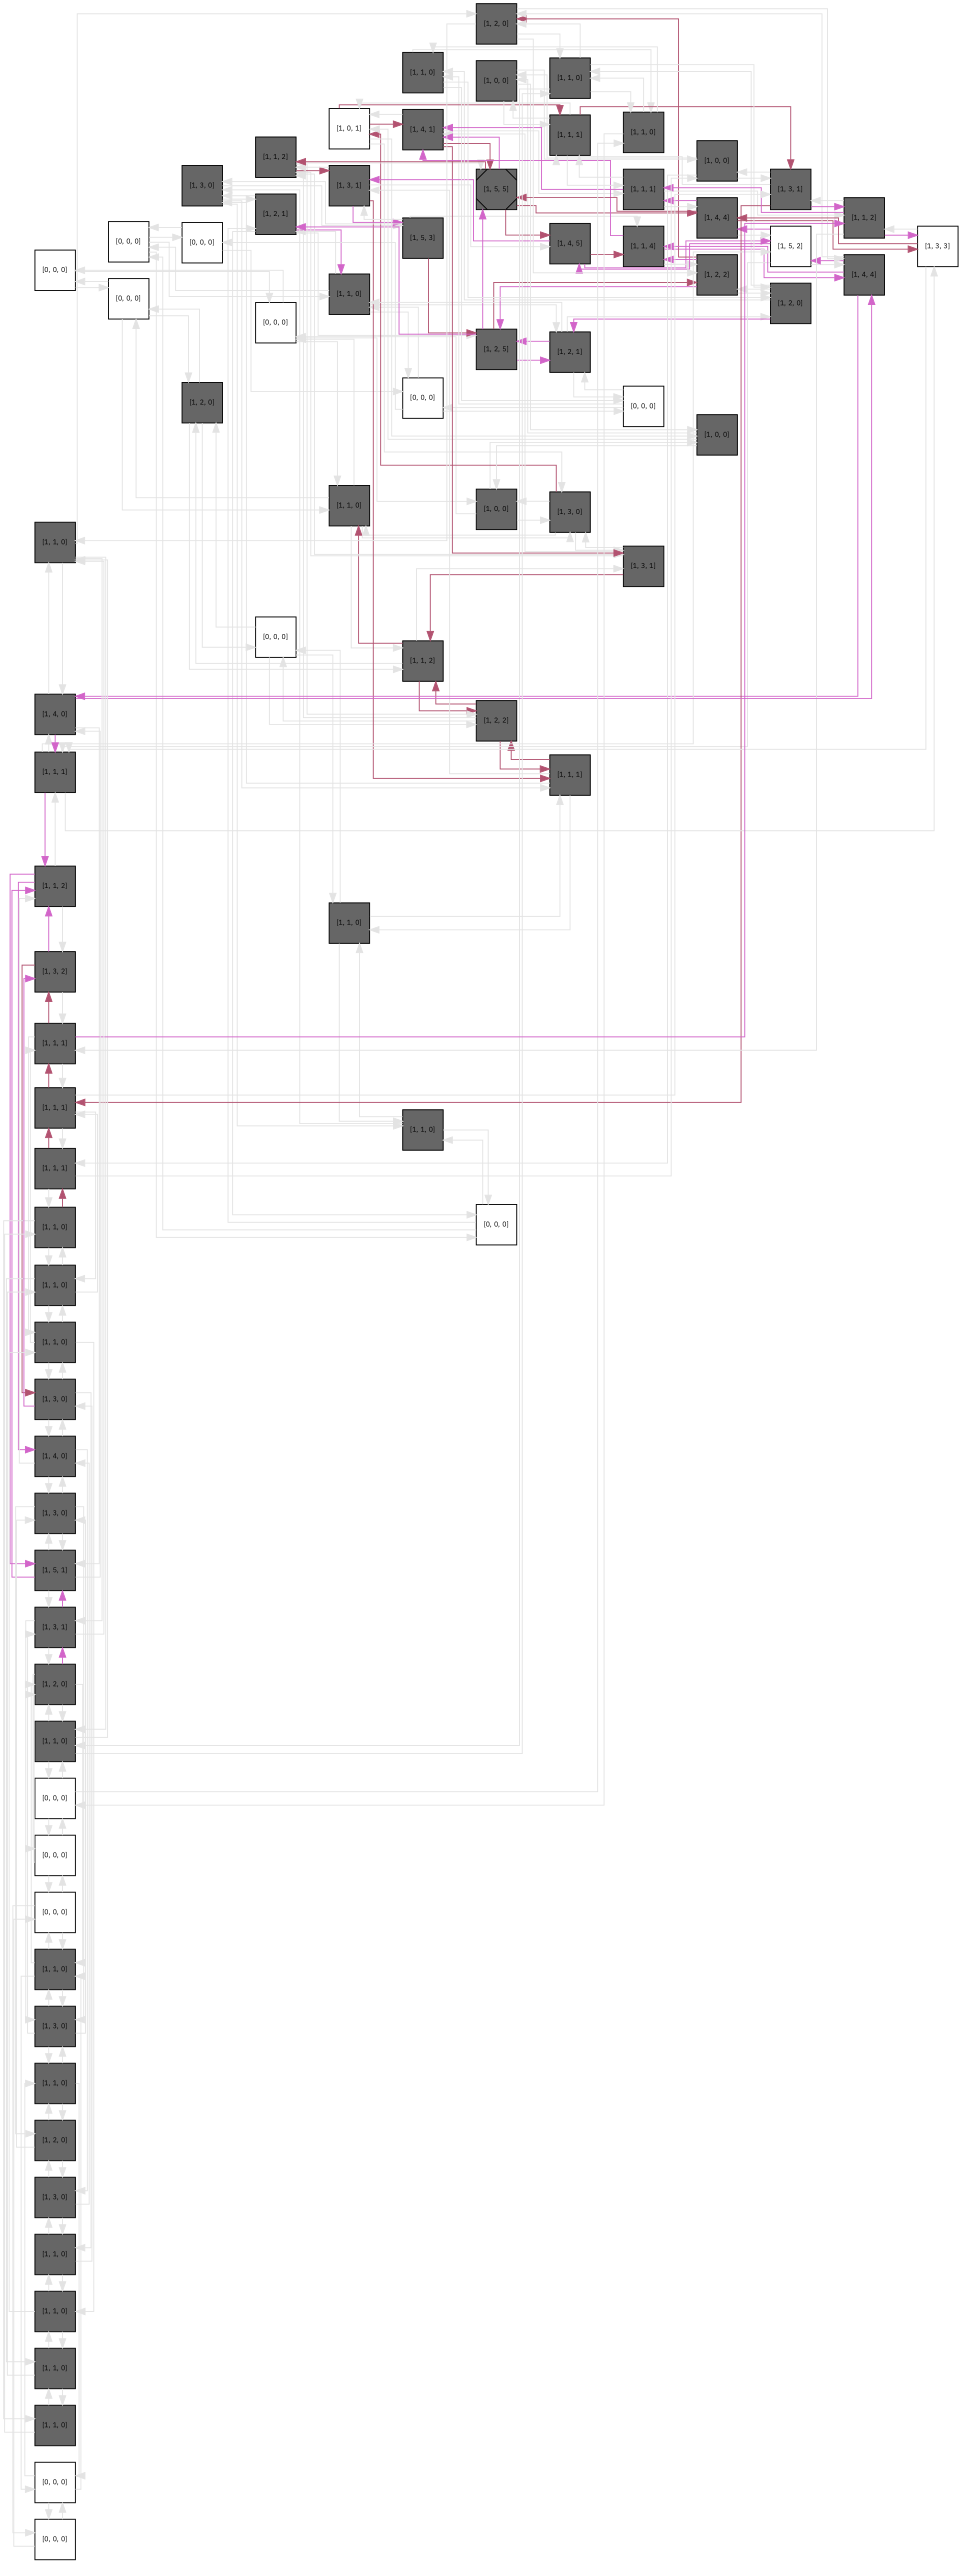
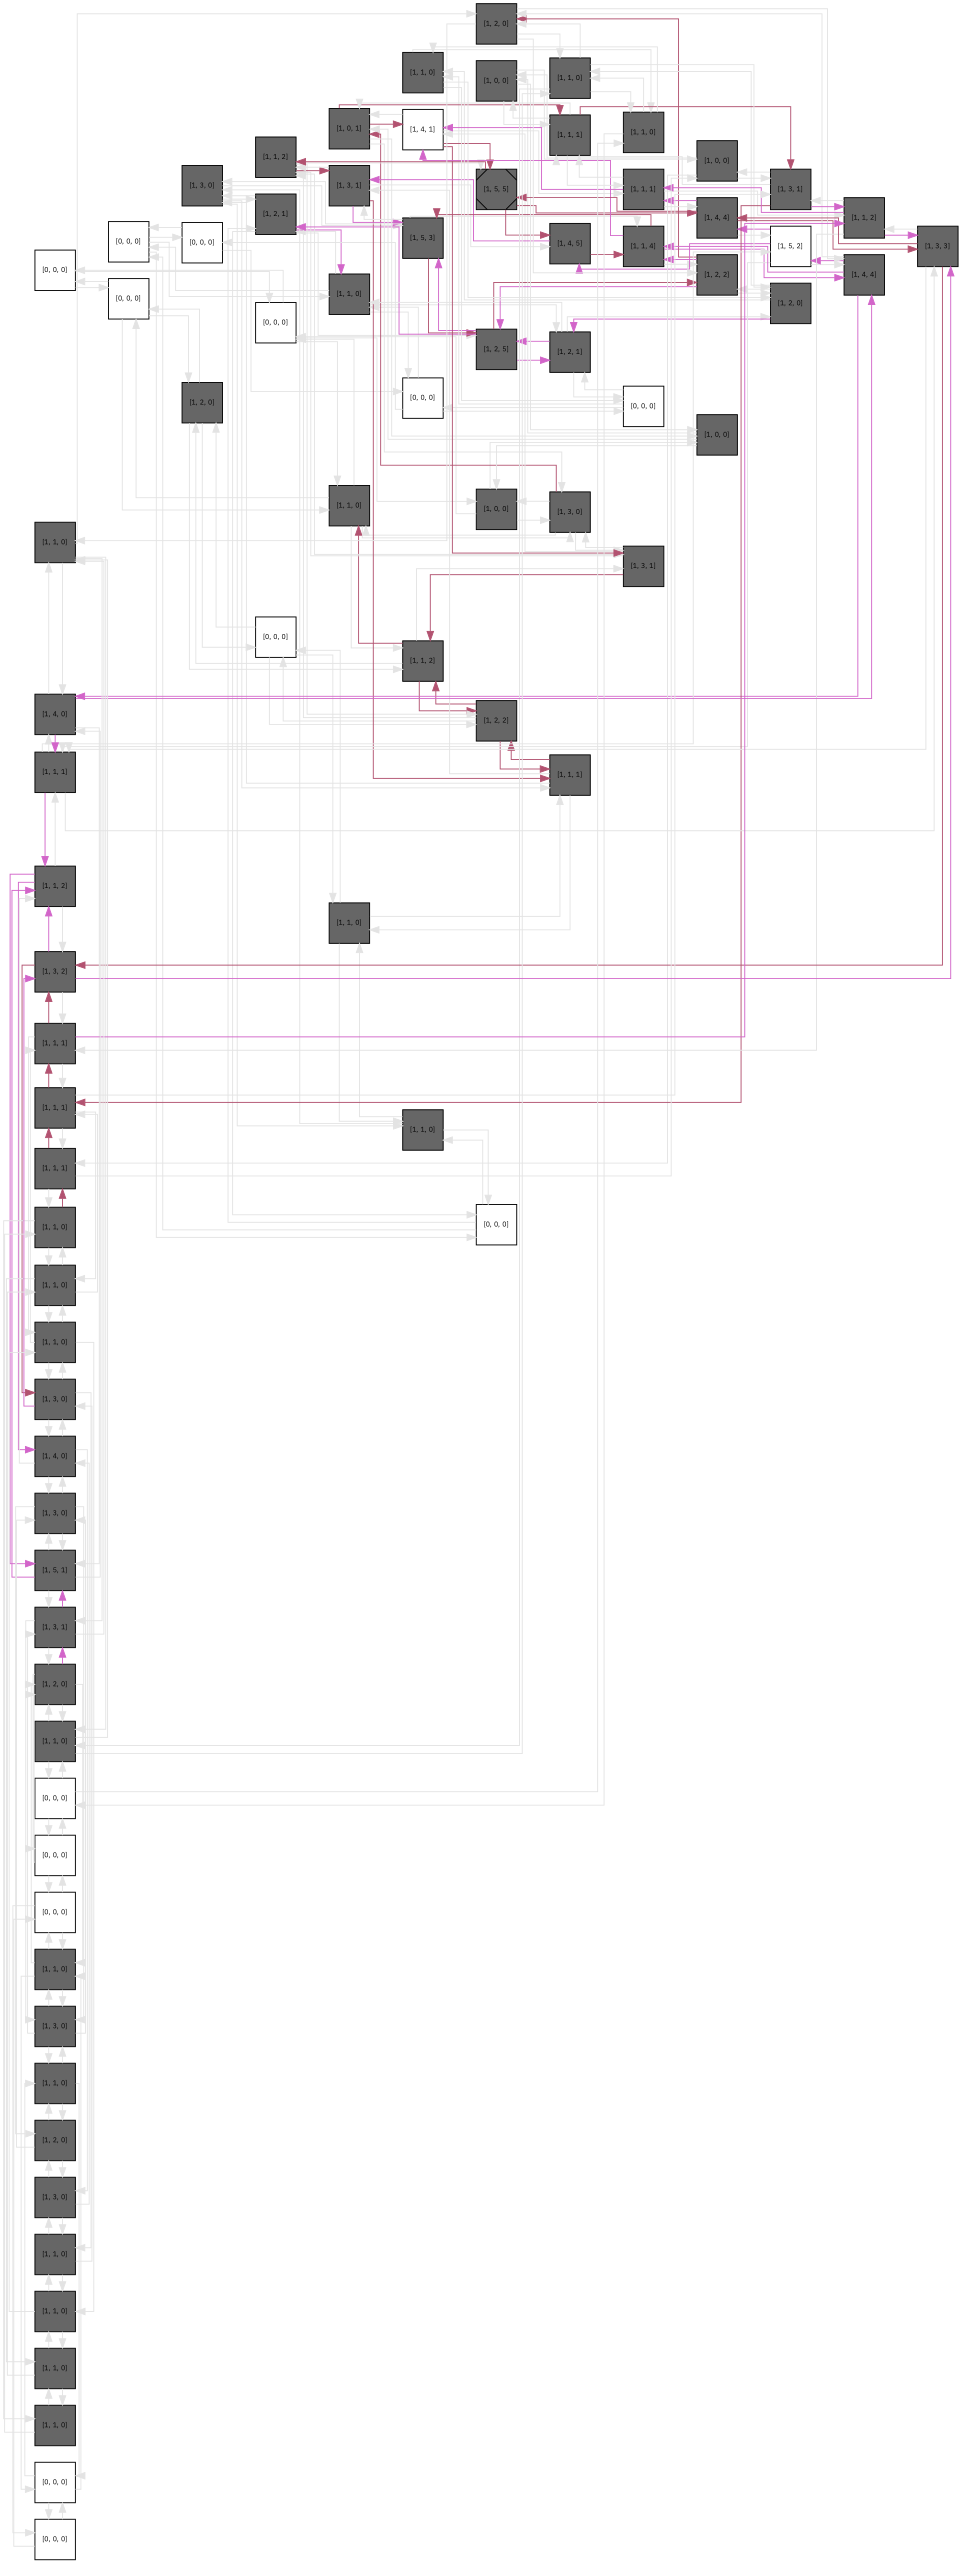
(349, 129) -> (349, 129)
(423, 130) -> (423, 130)
(492, 137) -> none
none -> (549, 215)
(938, 246) -> (938, 246)
(685, 268) -> none
(483, 274) -> (439, 318)
none -> (863, 965)
none -> (864, 979)
